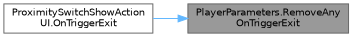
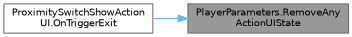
(268, 18) -> (268, 18)
